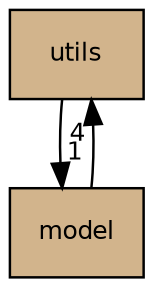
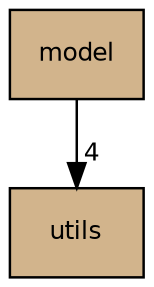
(60, 131) -> none
